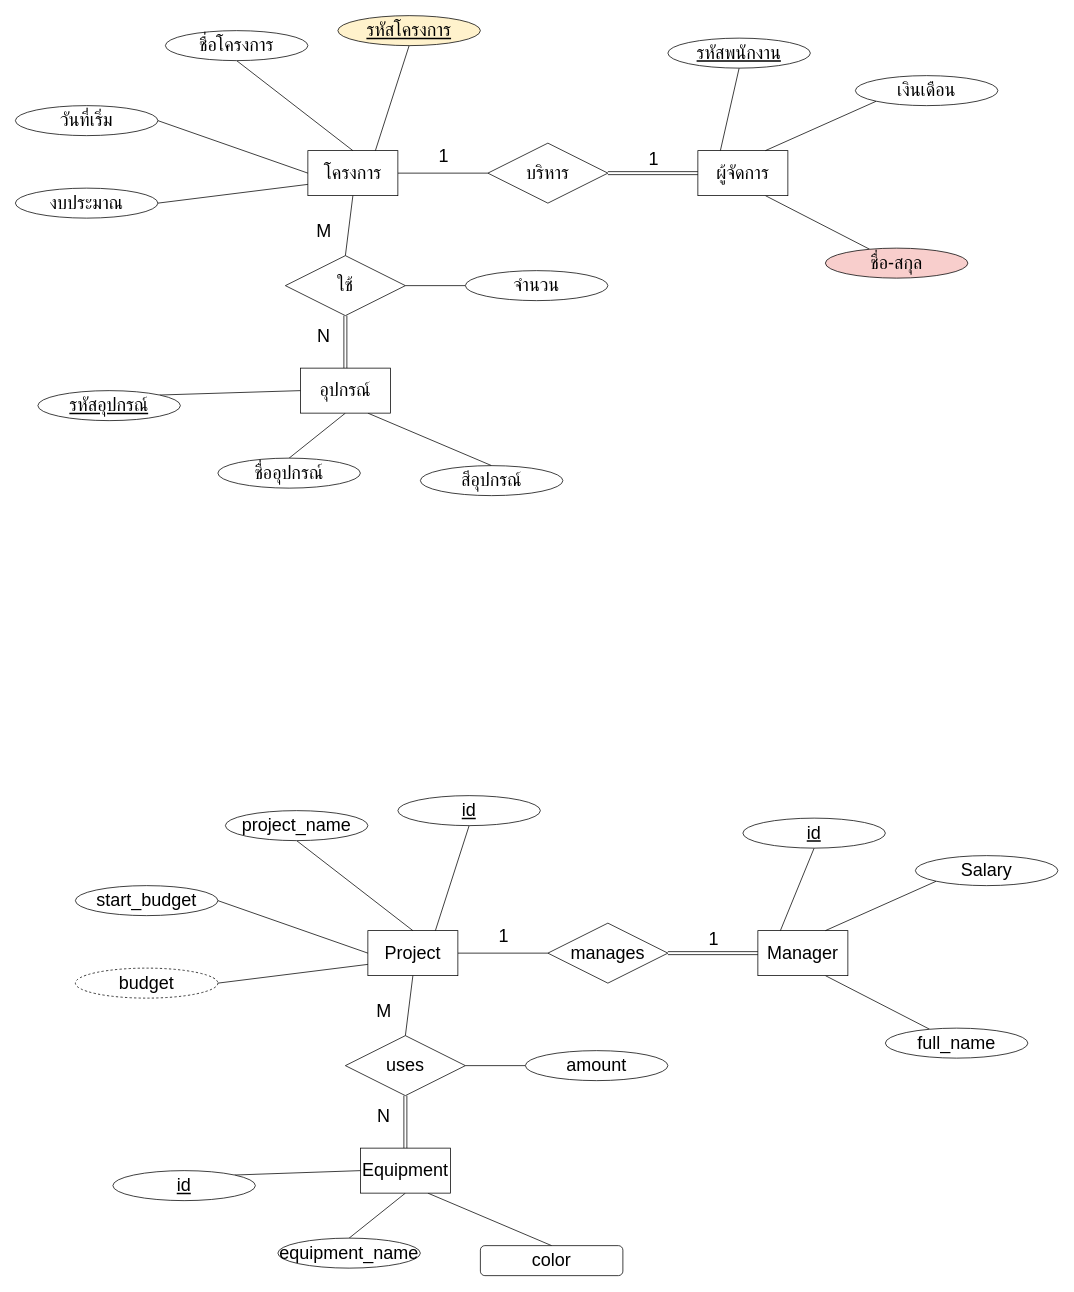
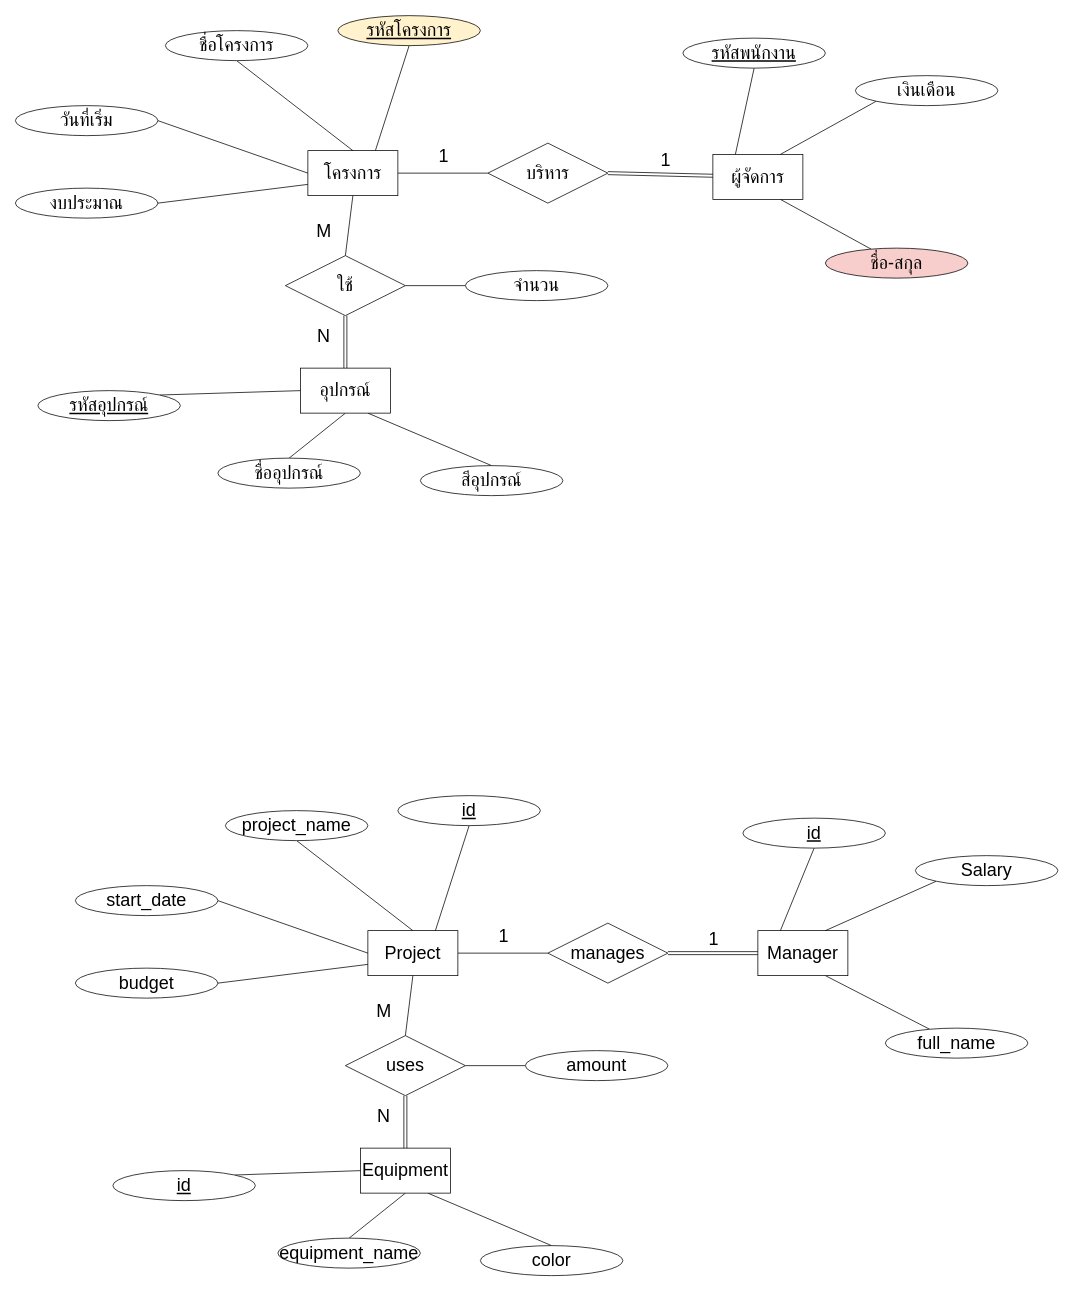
(739, 53) -> (754, 53)
(743, 173) -> (758, 177)
(147, 900) -> (147, 900)
(147, 983) -> (147, 983)
(552, 1260) -> (552, 1260)
